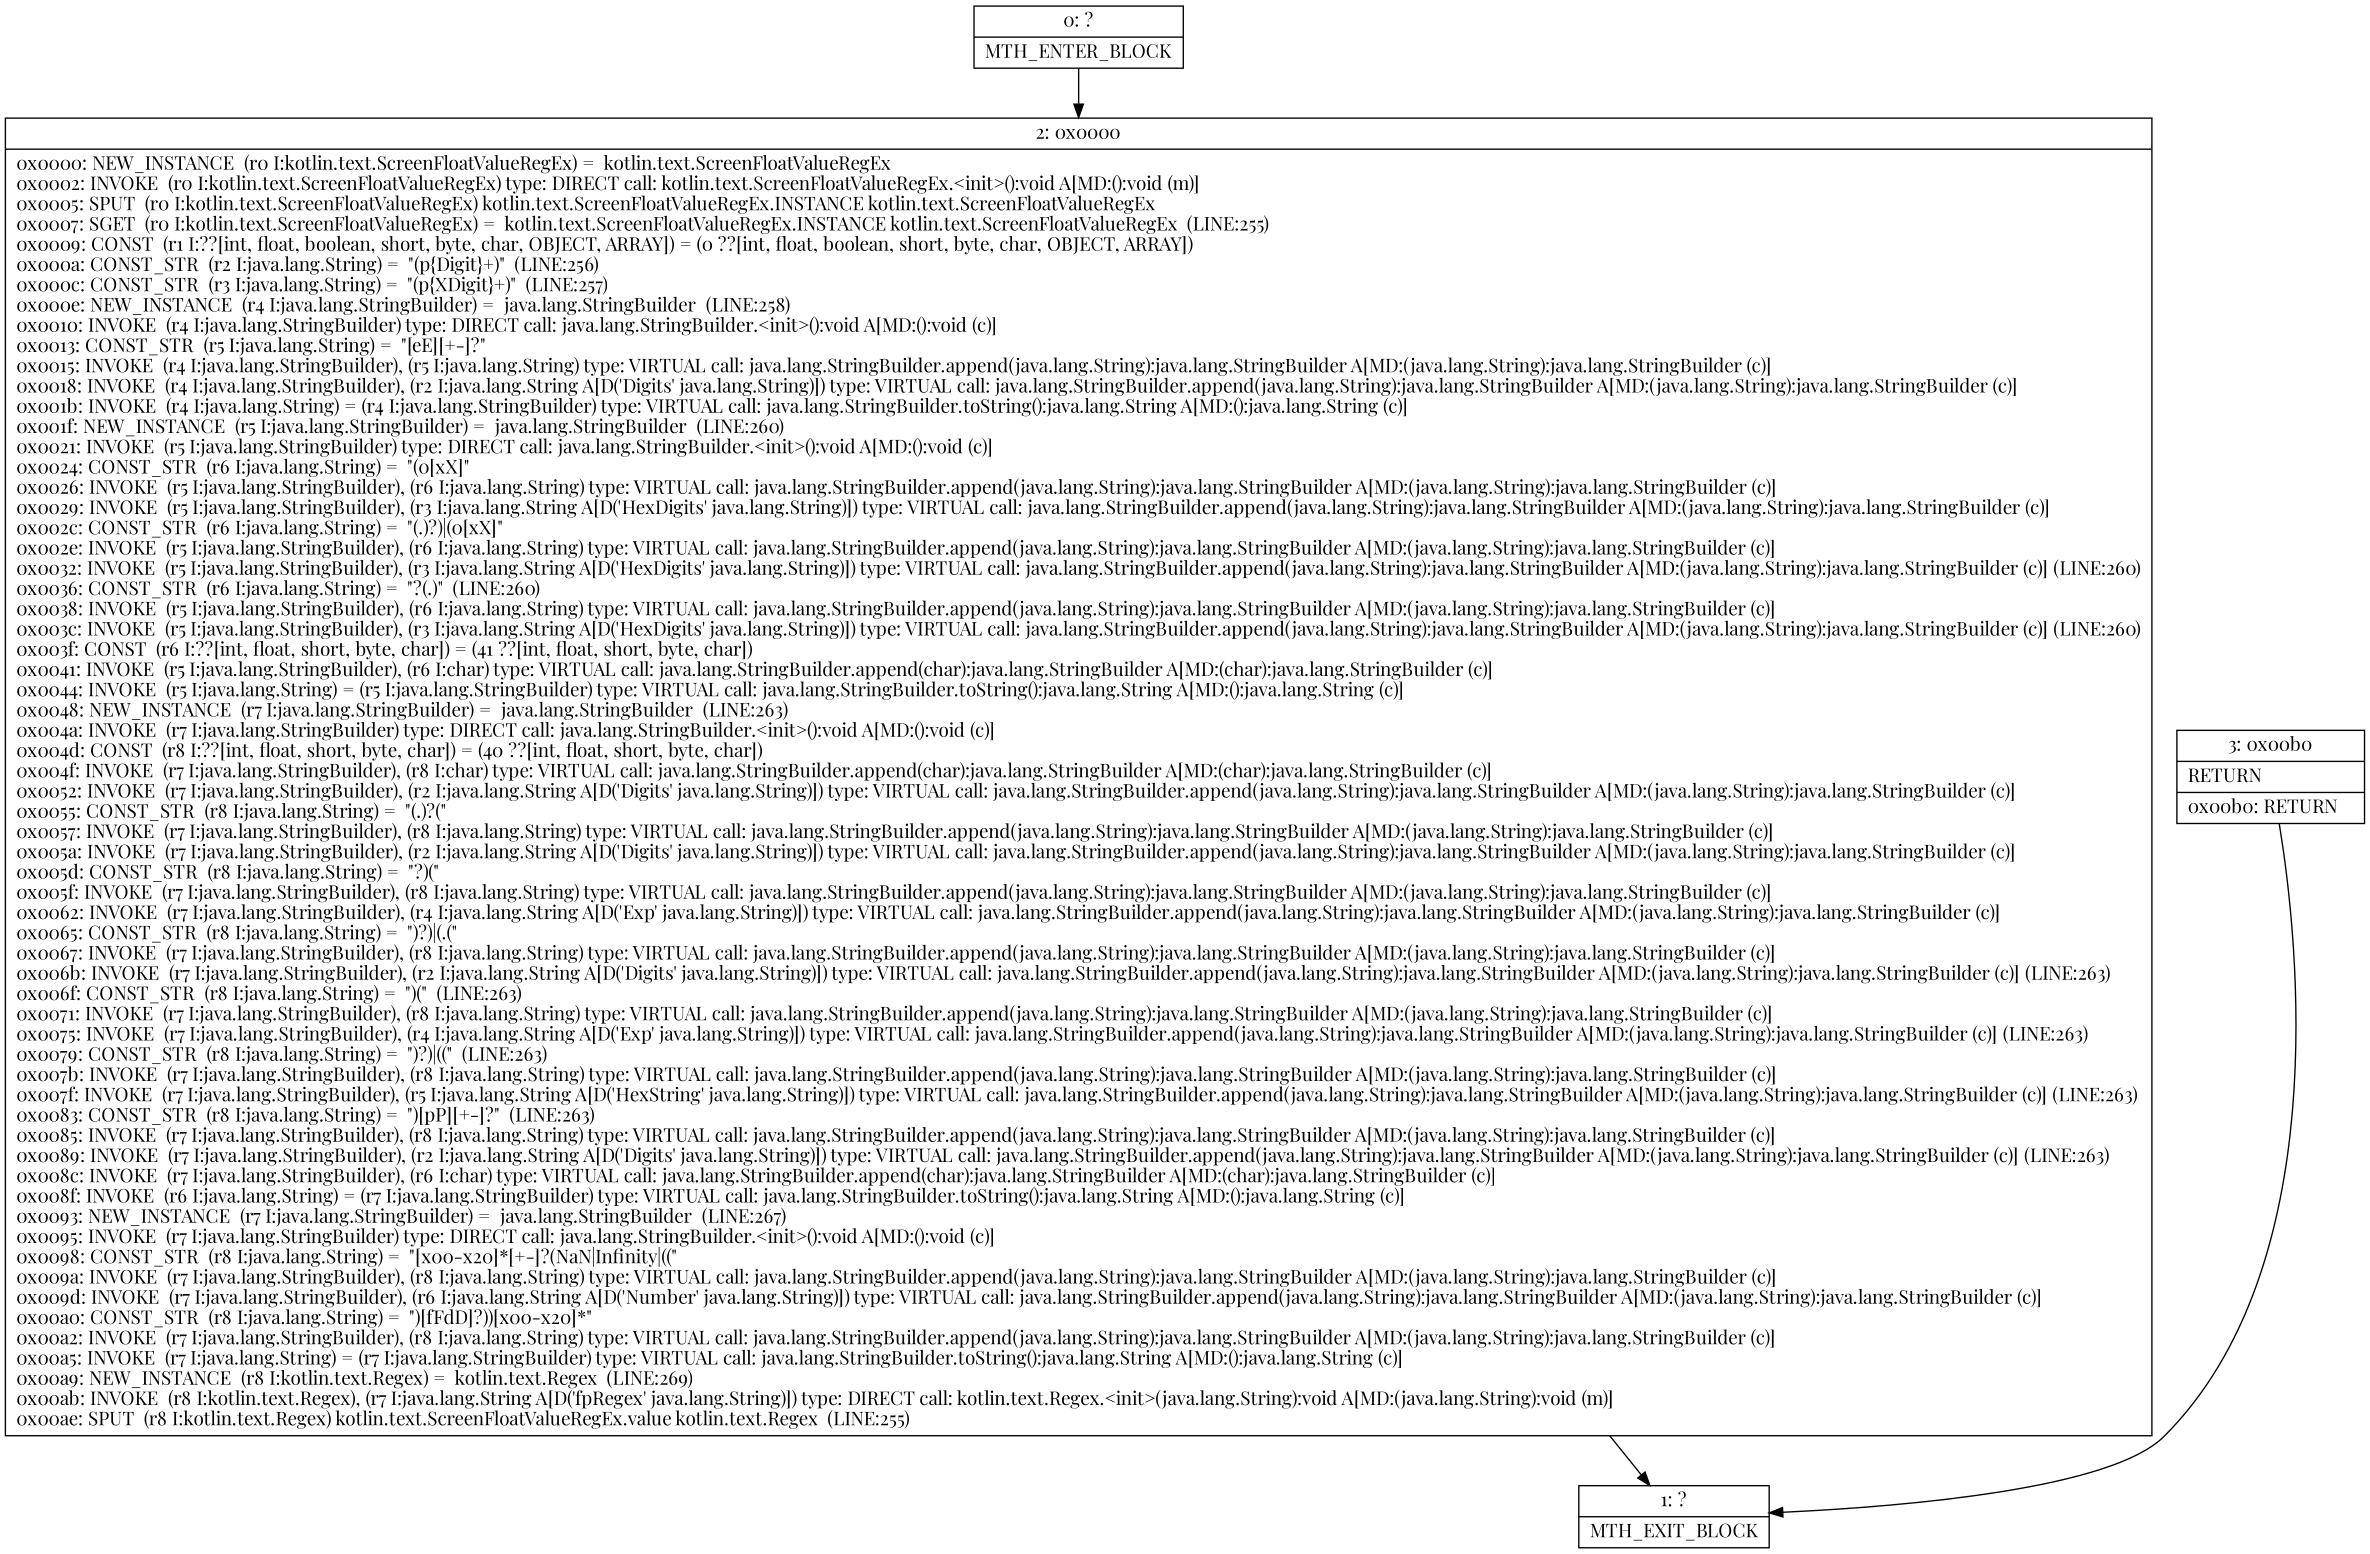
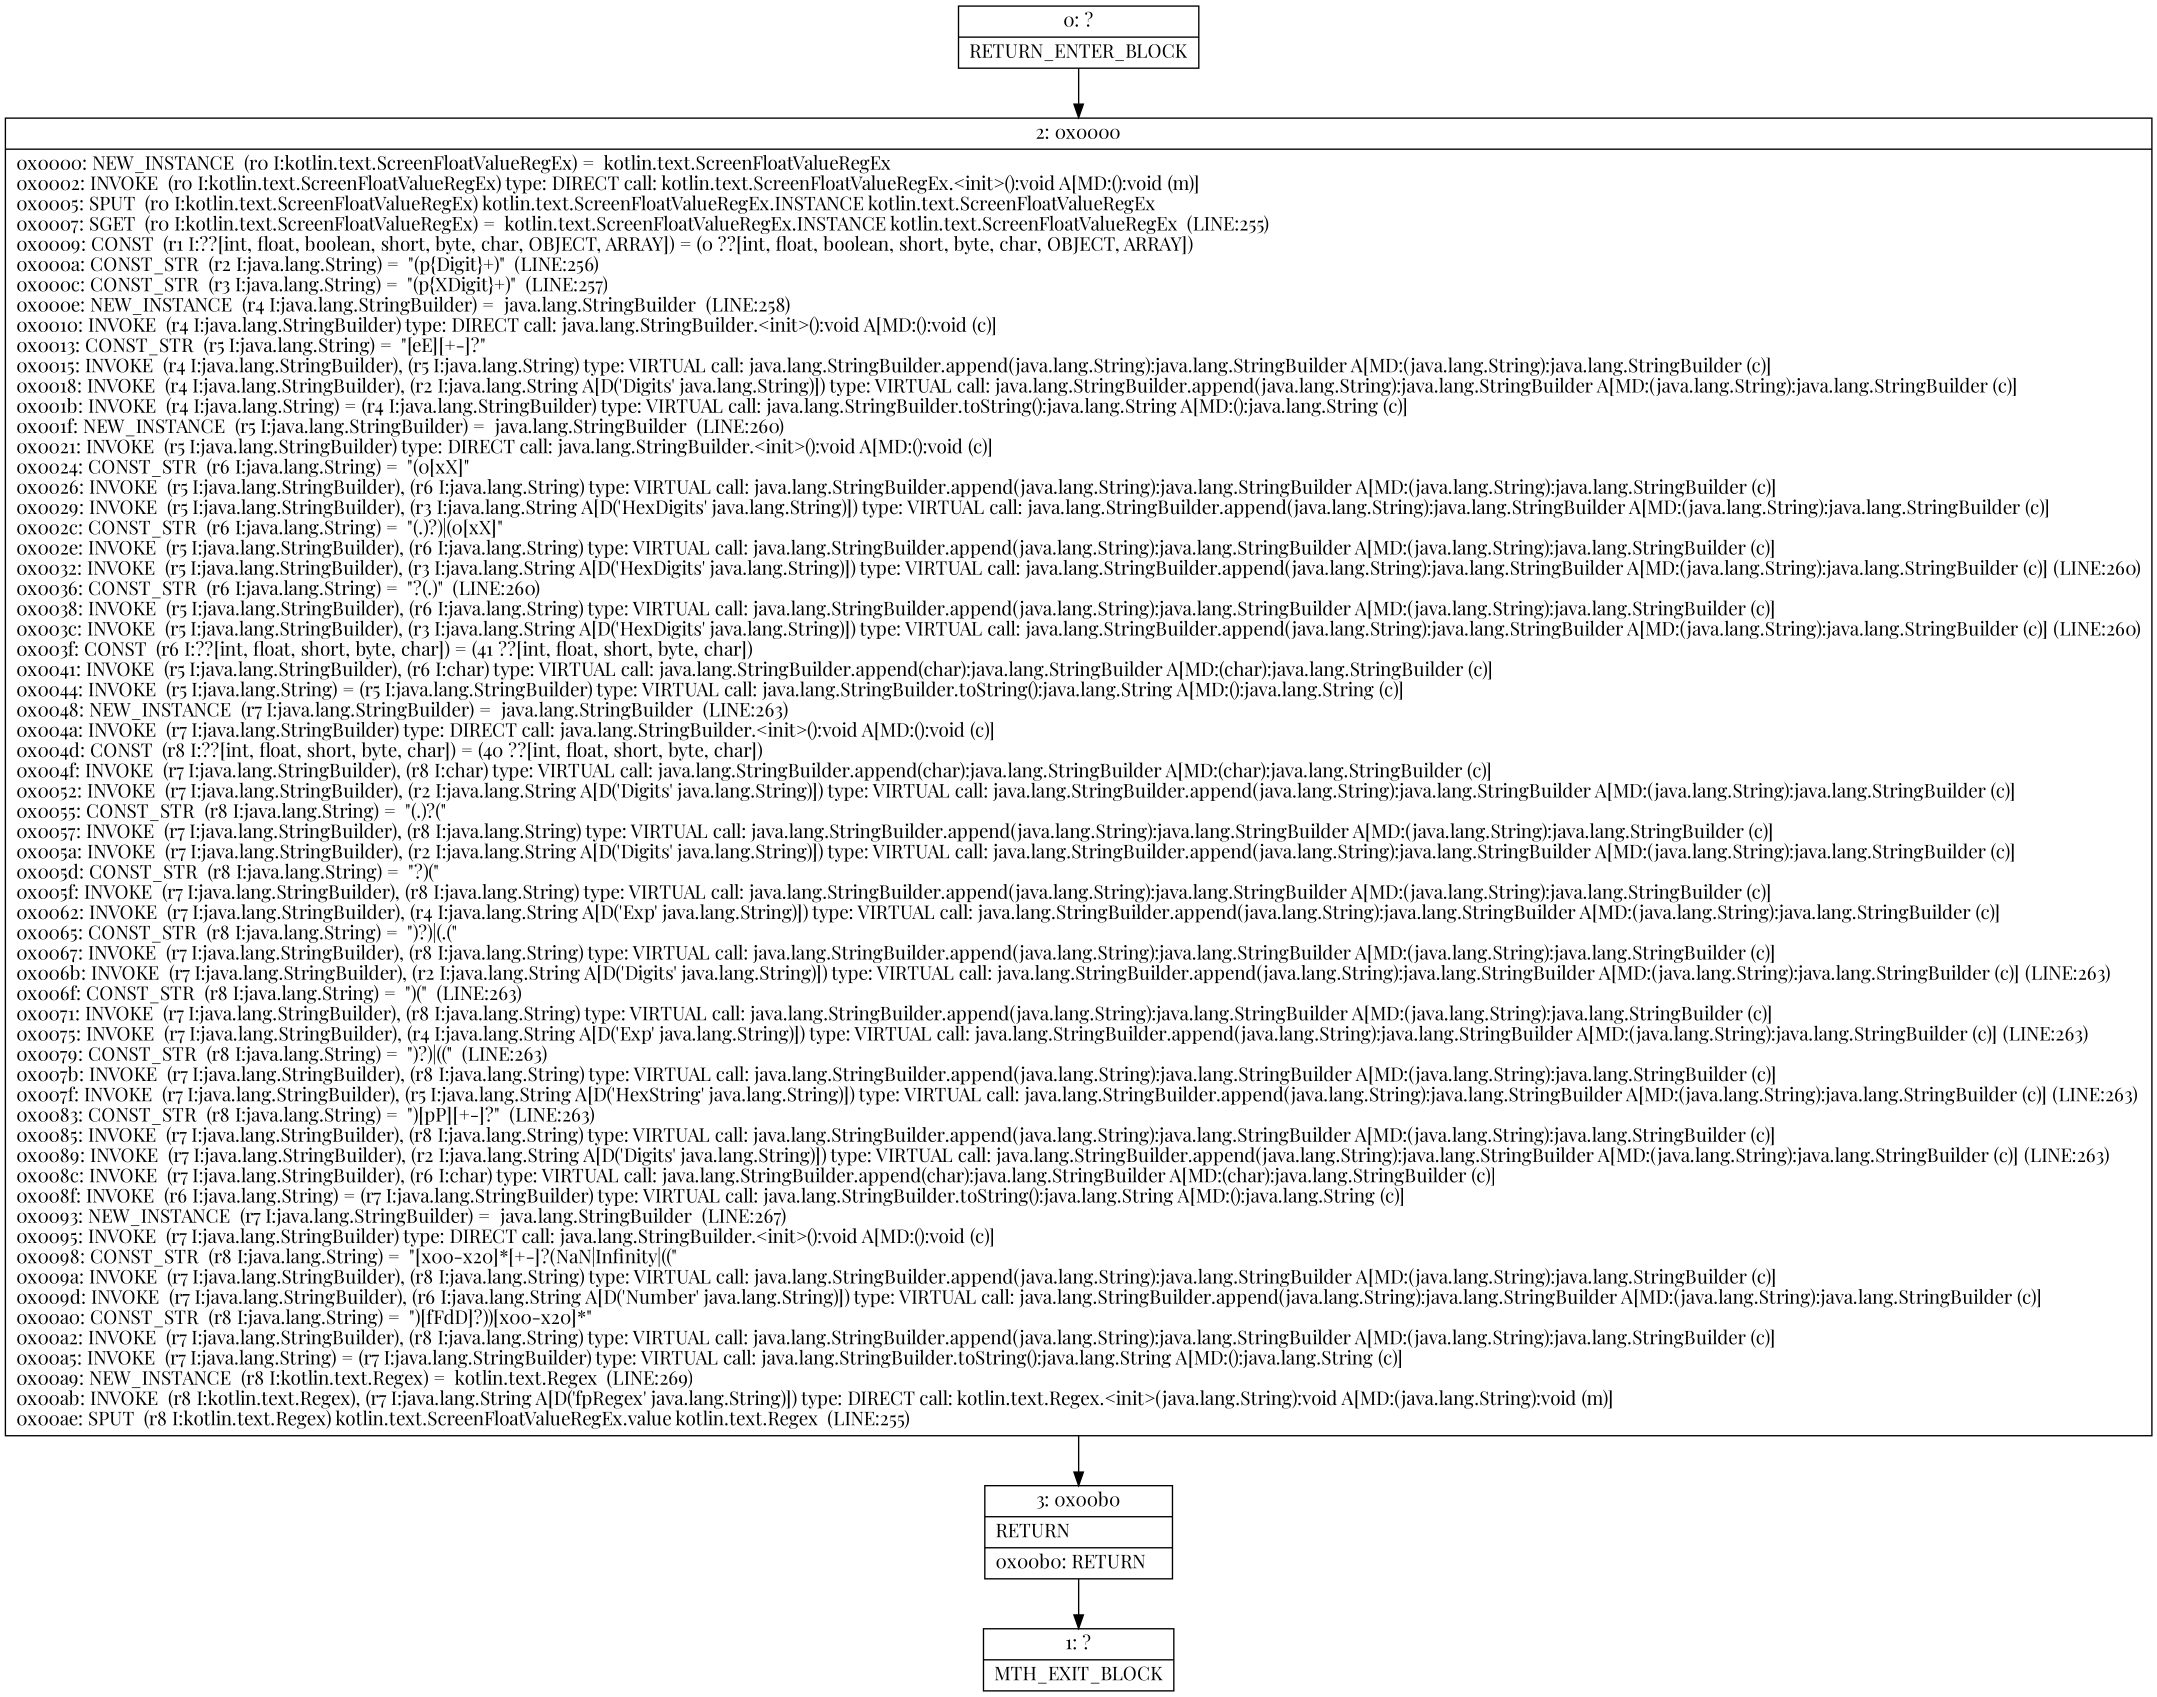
(1079, 52) -> (1079, 52)
(1625, 1455) -> (1079, 1454)
